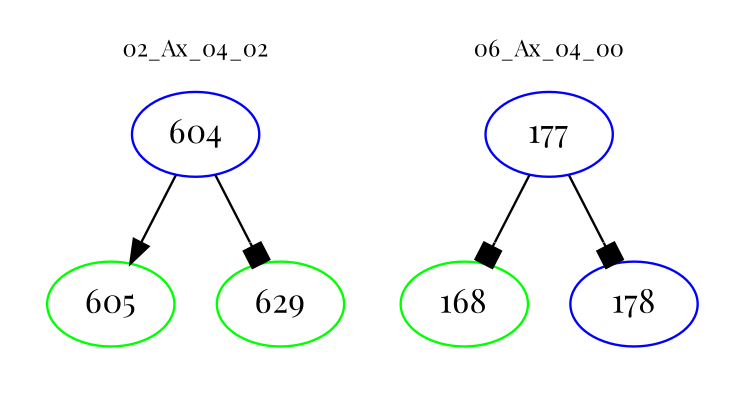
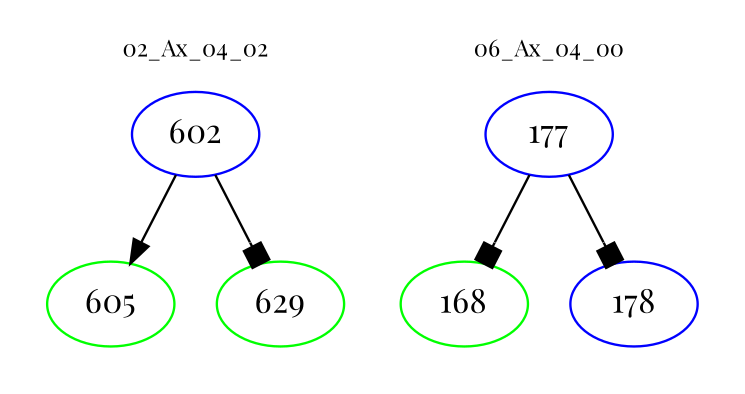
(196, 134) -> (196, 134)
